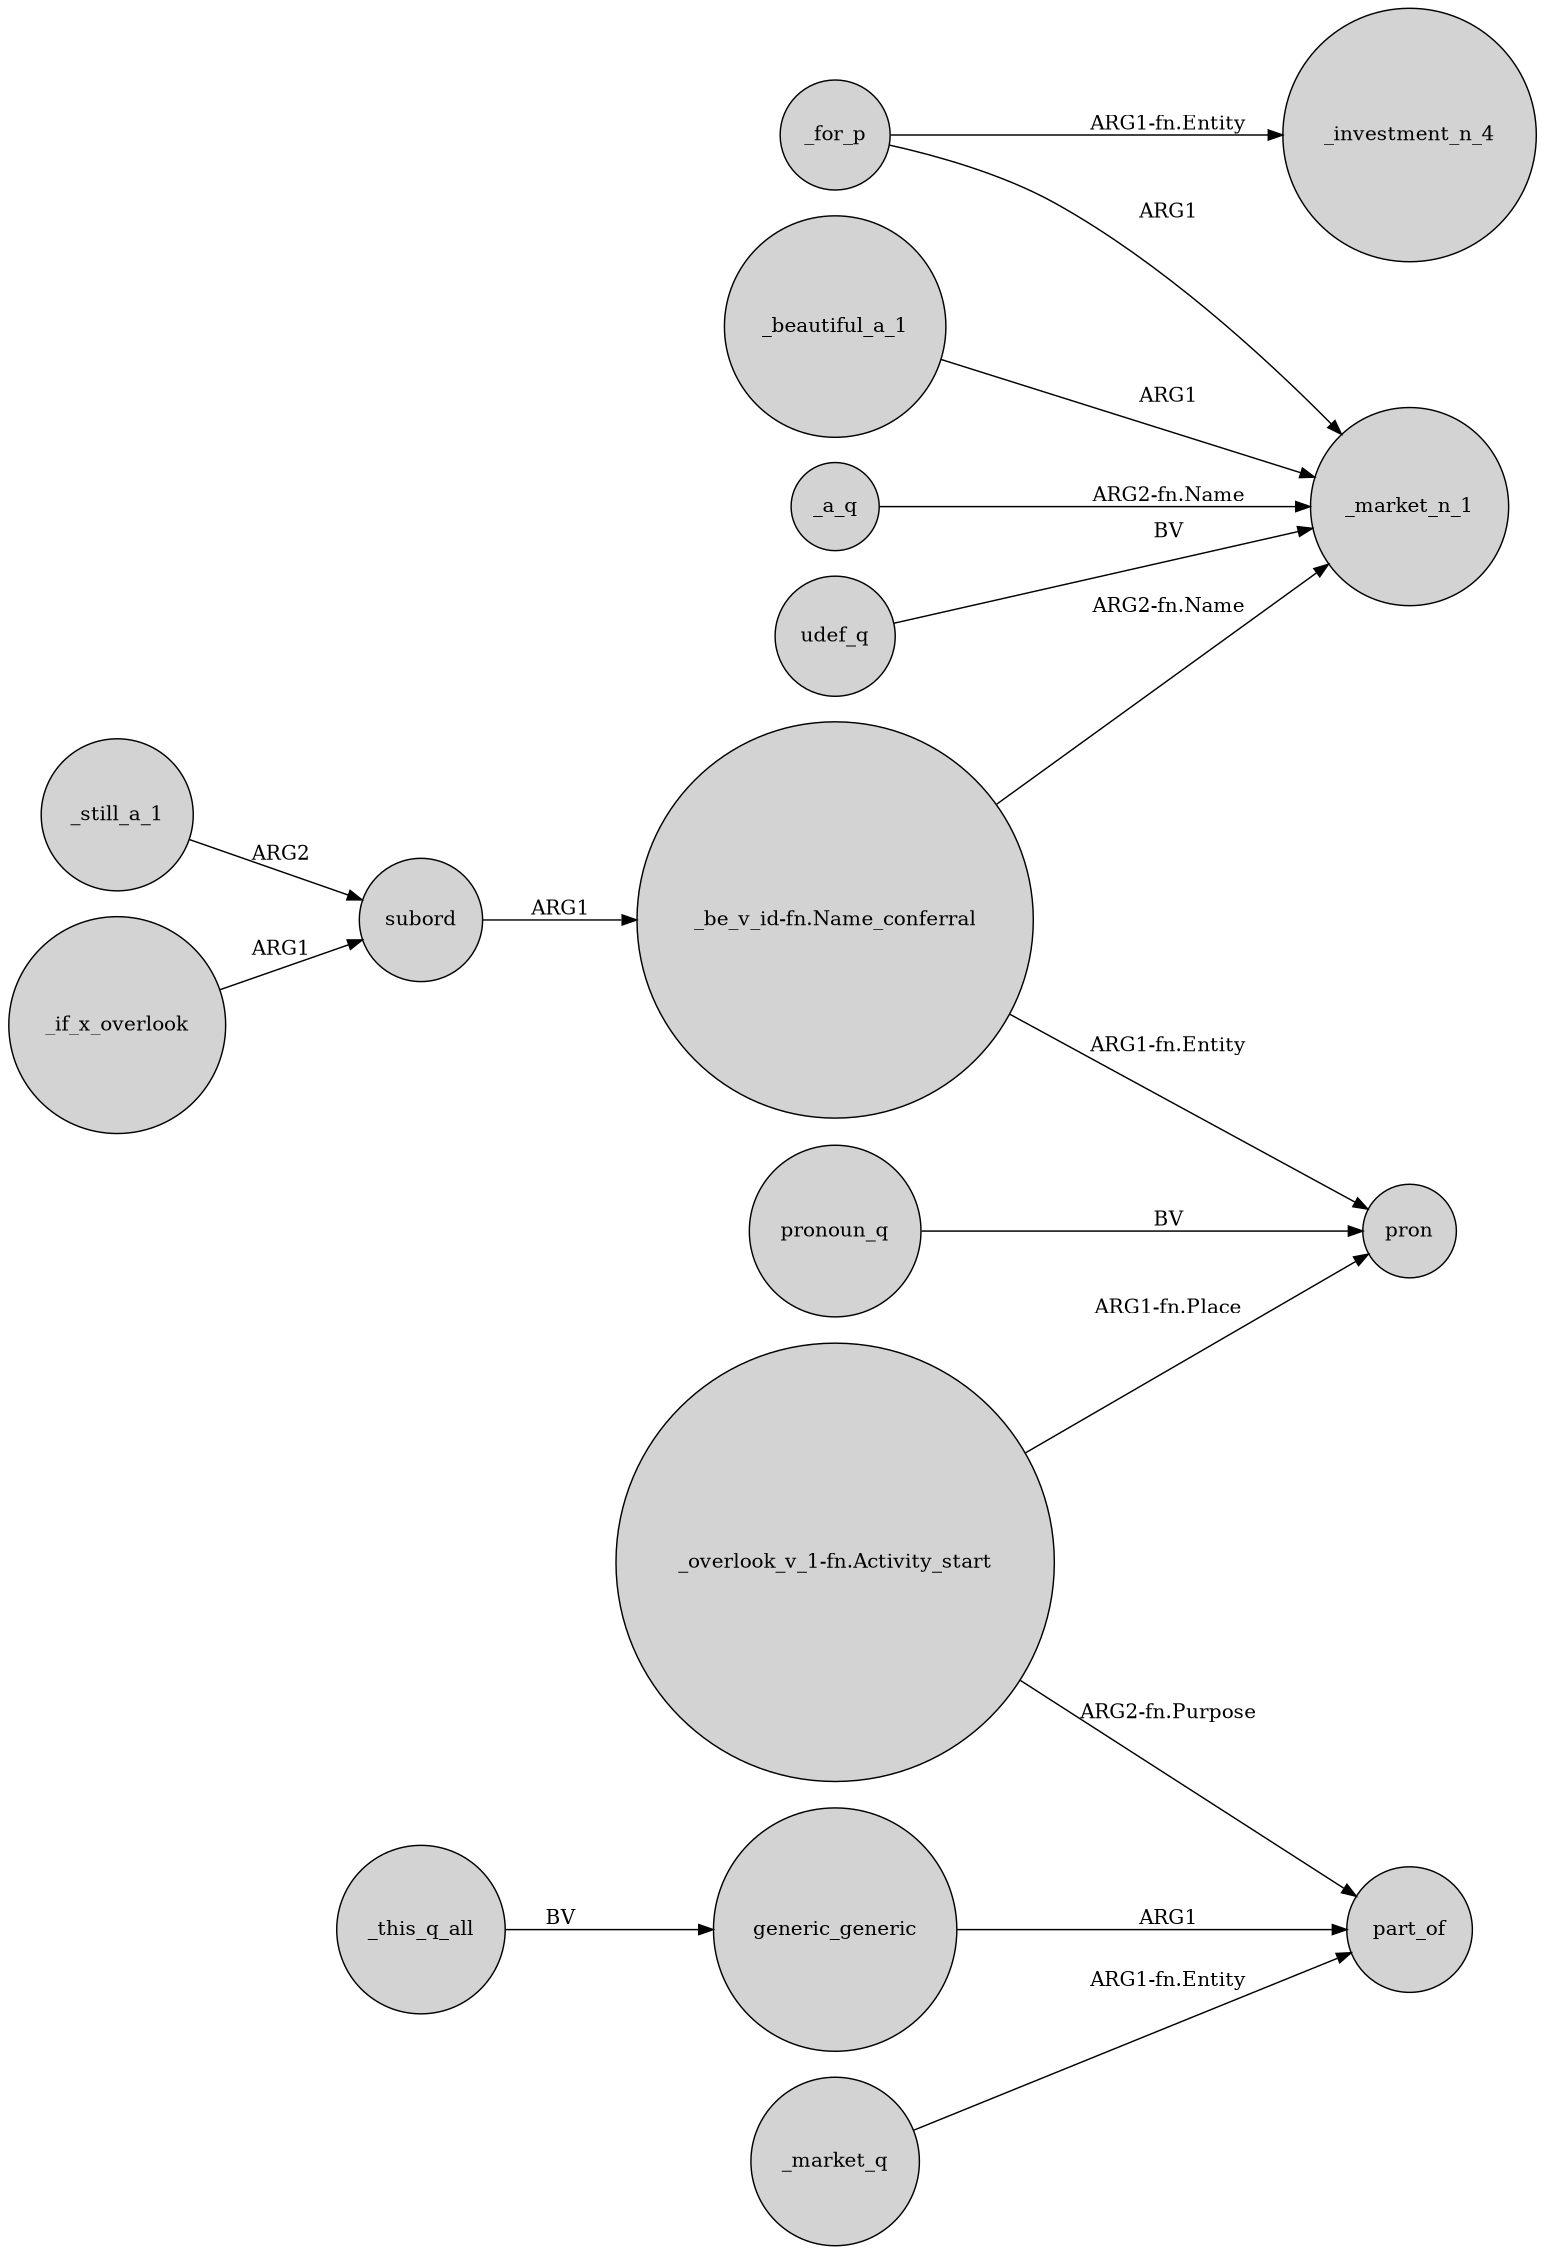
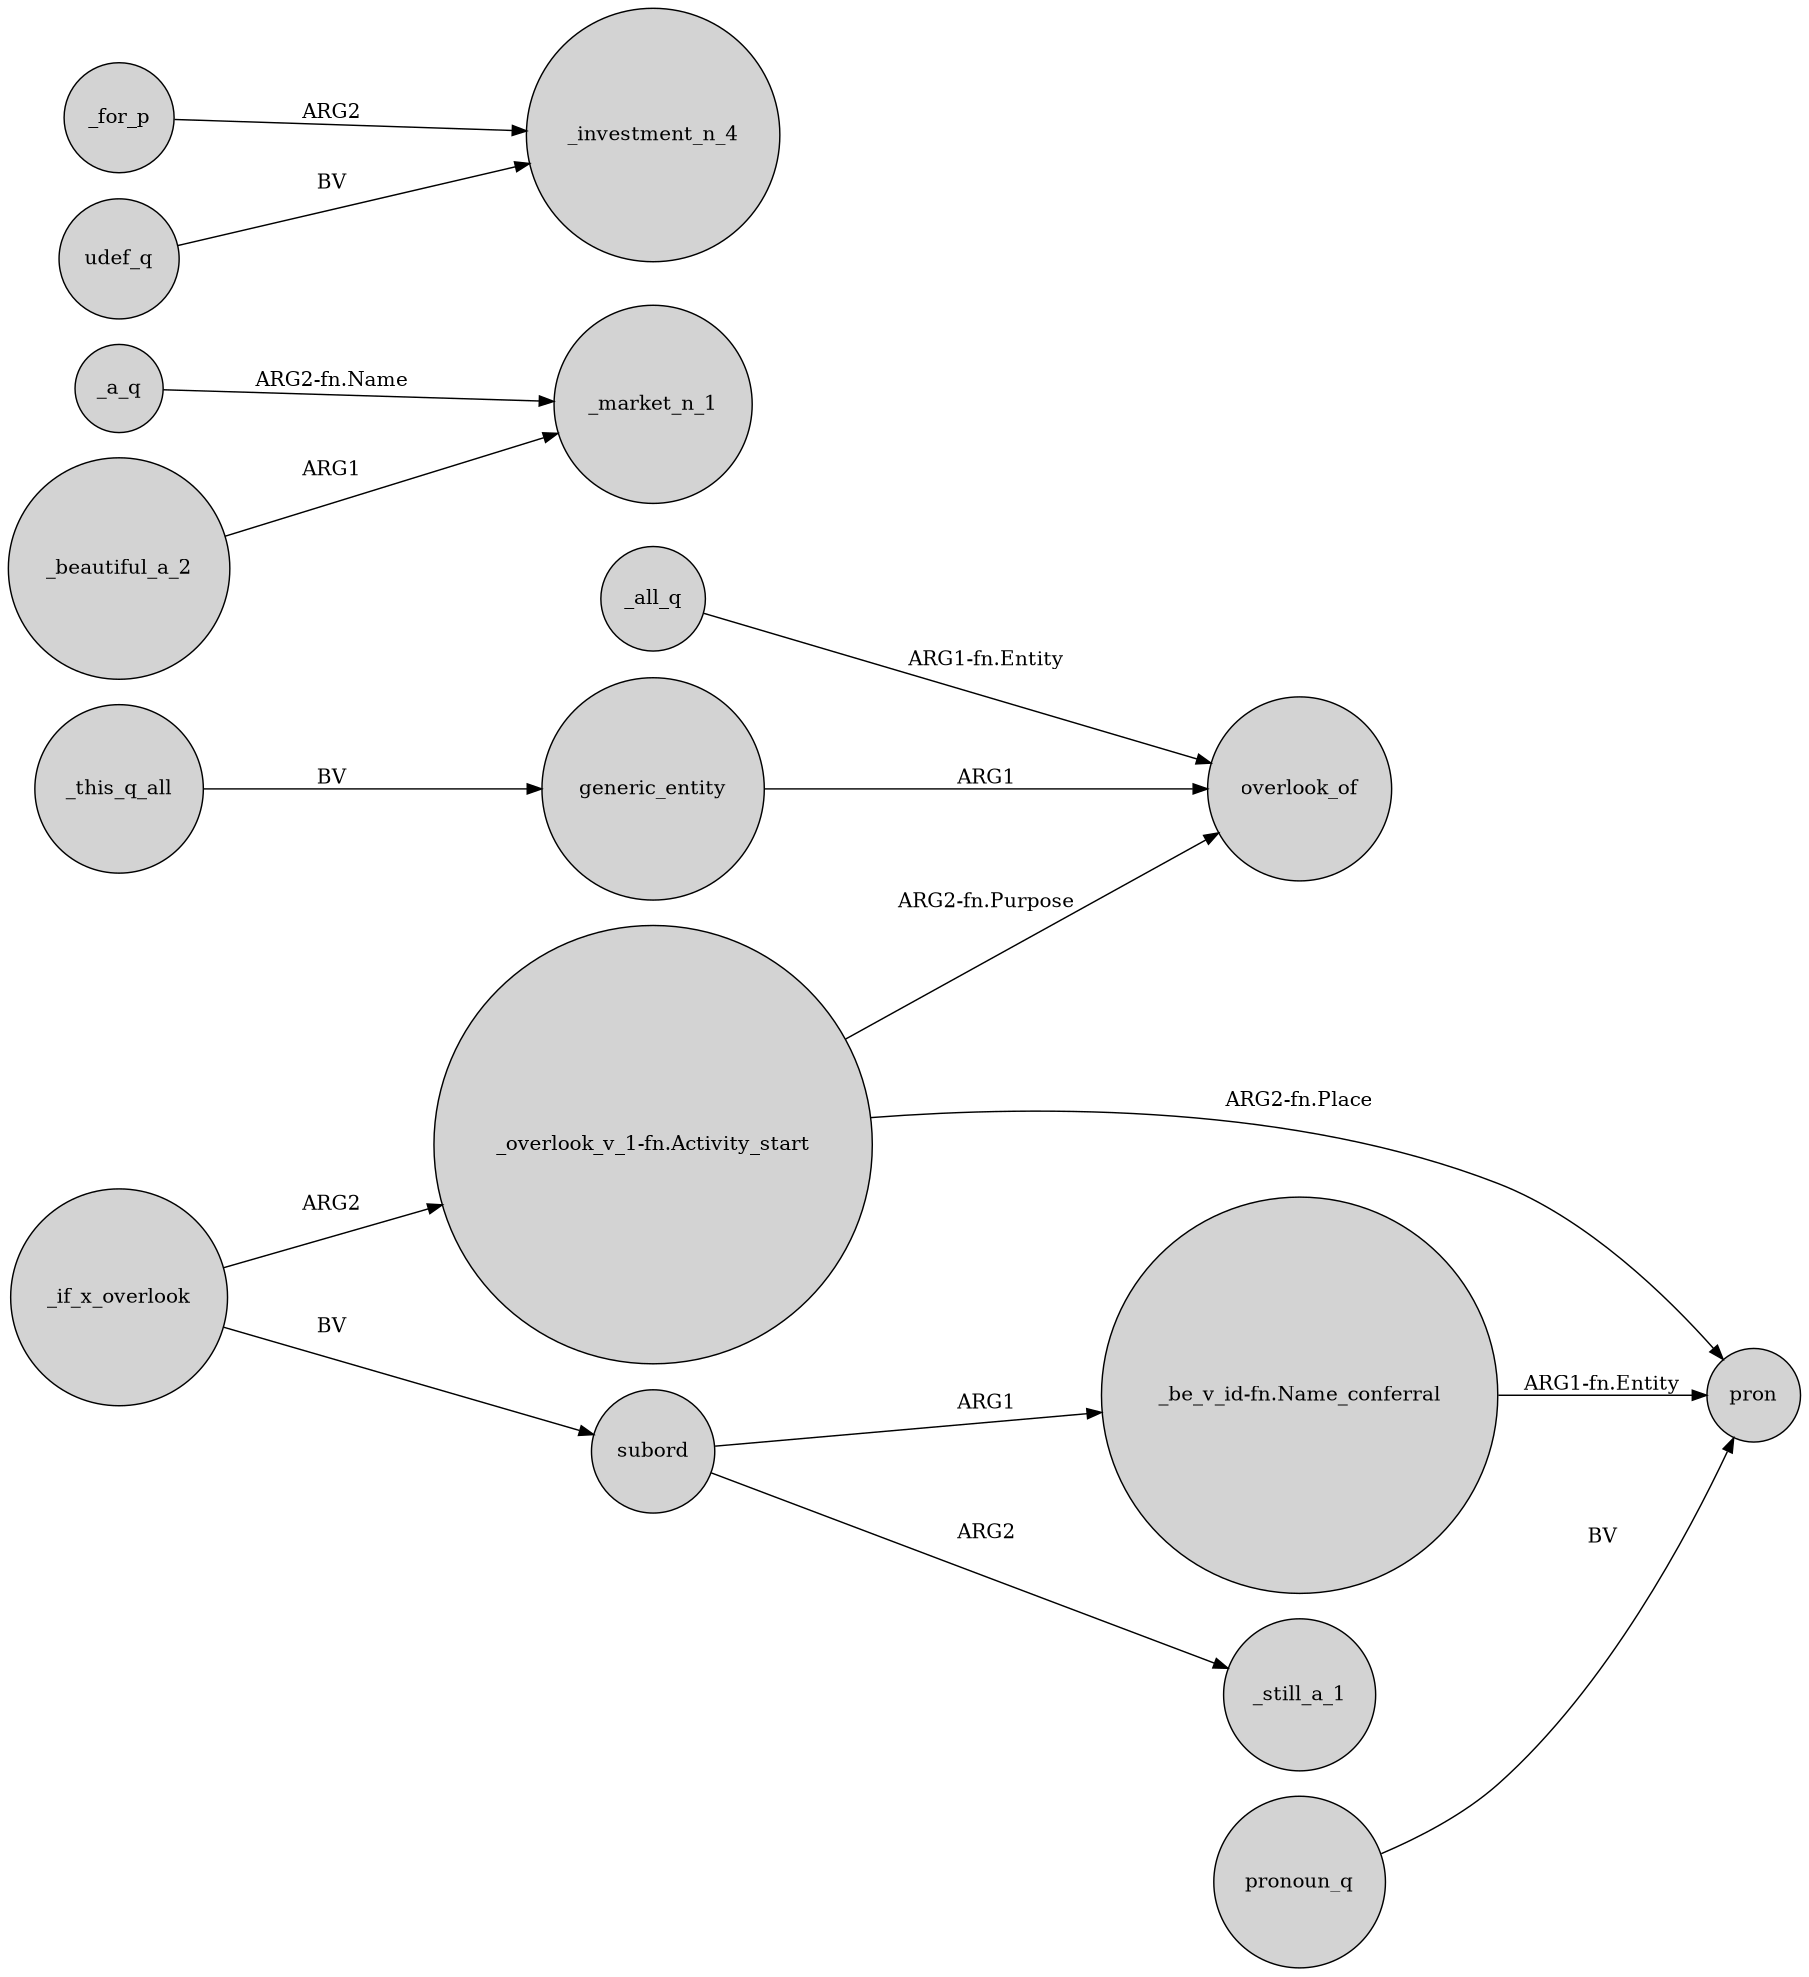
(1169, 124) -> (332, 113)
(1130, 251) -> none
(835, 327) -> (119, 568)
(1096, 577) -> (347, 206)
(1157, 689) -> none
(269, 867) -> (963, 1568)
(281, 949) -> (332, 1327)
none -> (326, 1238)
(1169, 1308) -> (1300, 1101)
(835, 1930) -> (653, 789)
(1410, 1930) -> (1300, 789)
(835, 2161) -> (653, 599)
